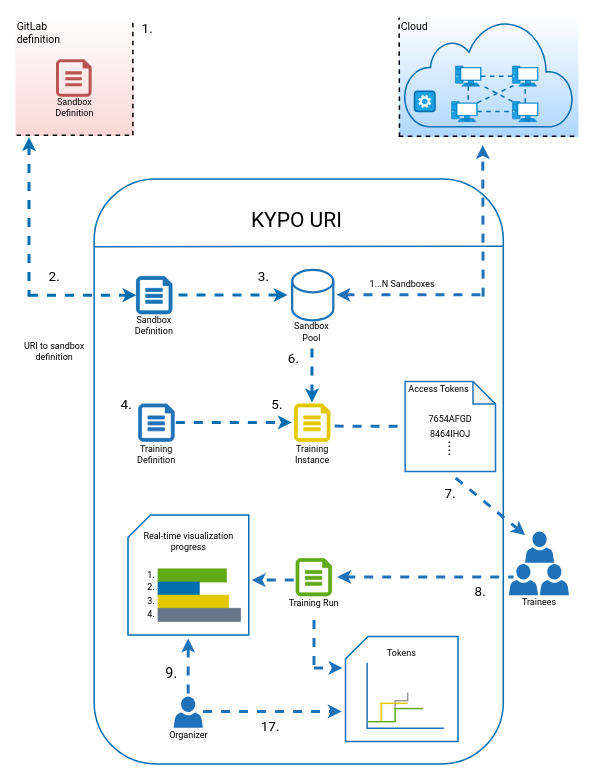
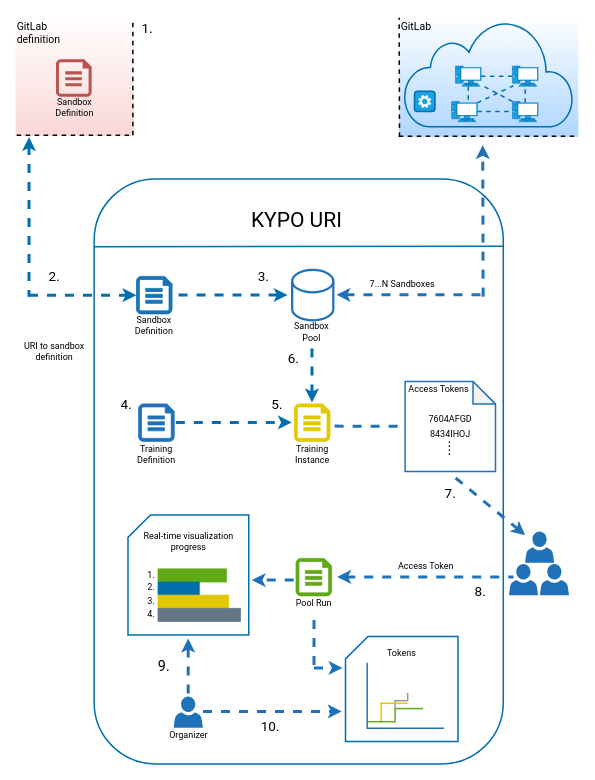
(414, 27) -> (417, 27)
(402, 284) -> (402, 284)
(450, 420) -> (450, 420)
(450, 435) -> (450, 435)
none -> (426, 566)
(539, 602) -> none
(314, 603) -> (314, 603)
(171, 674) -> (164, 666)
(270, 726) -> (270, 726)
